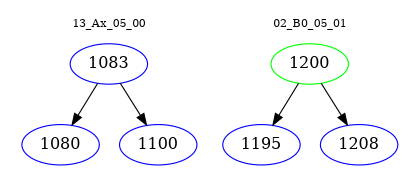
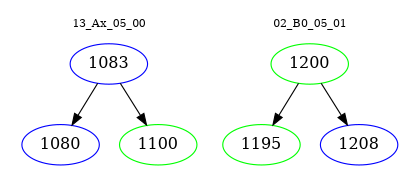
(158, 145) -> (158, 145)
(261, 145) -> (261, 145)
